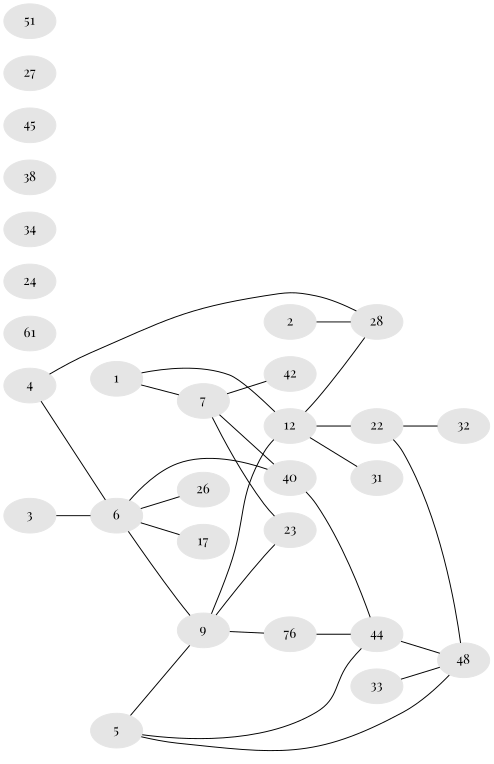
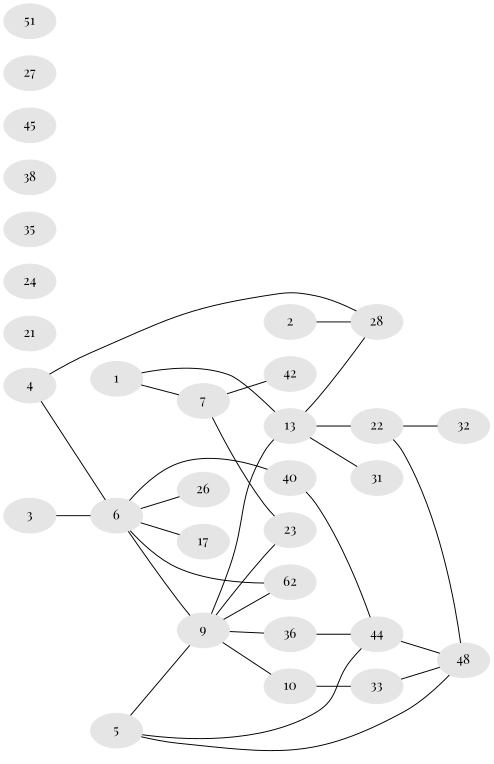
(30, 229) -> (30, 229)
(30, 334) -> (30, 334)
(290, 426) -> (290, 426)
(247, 439) -> none
none -> (290, 582)
(290, 634) -> (290, 634)
none -> (290, 686)
